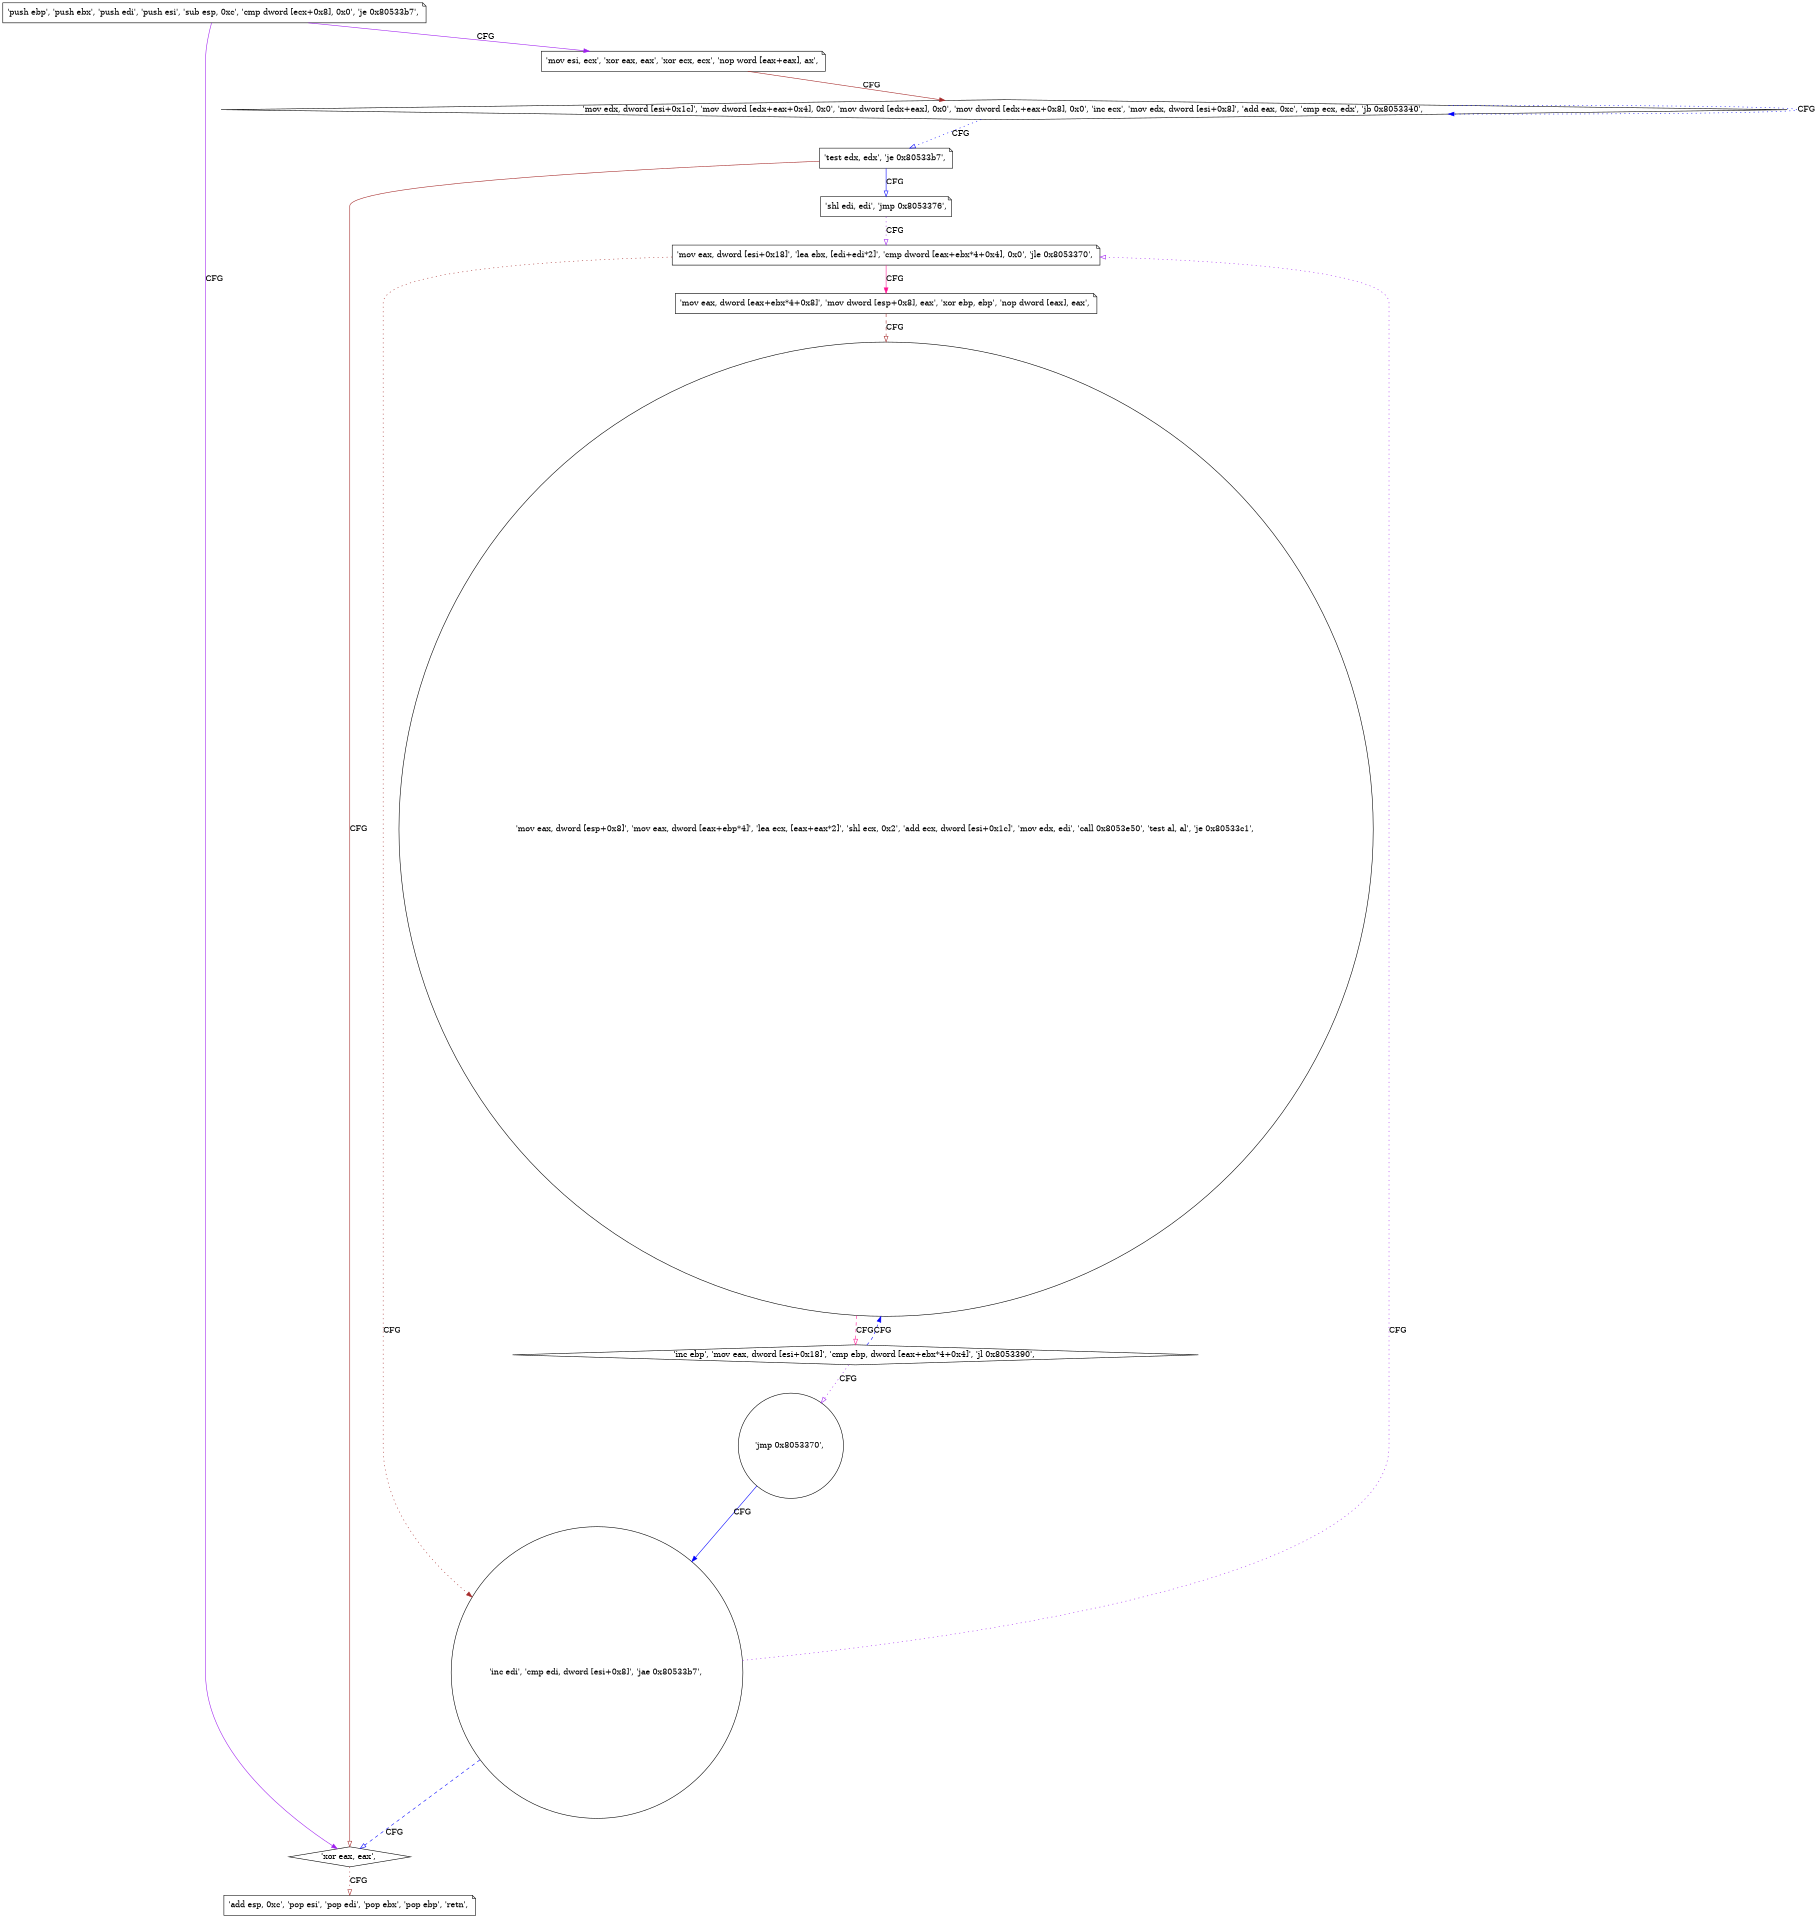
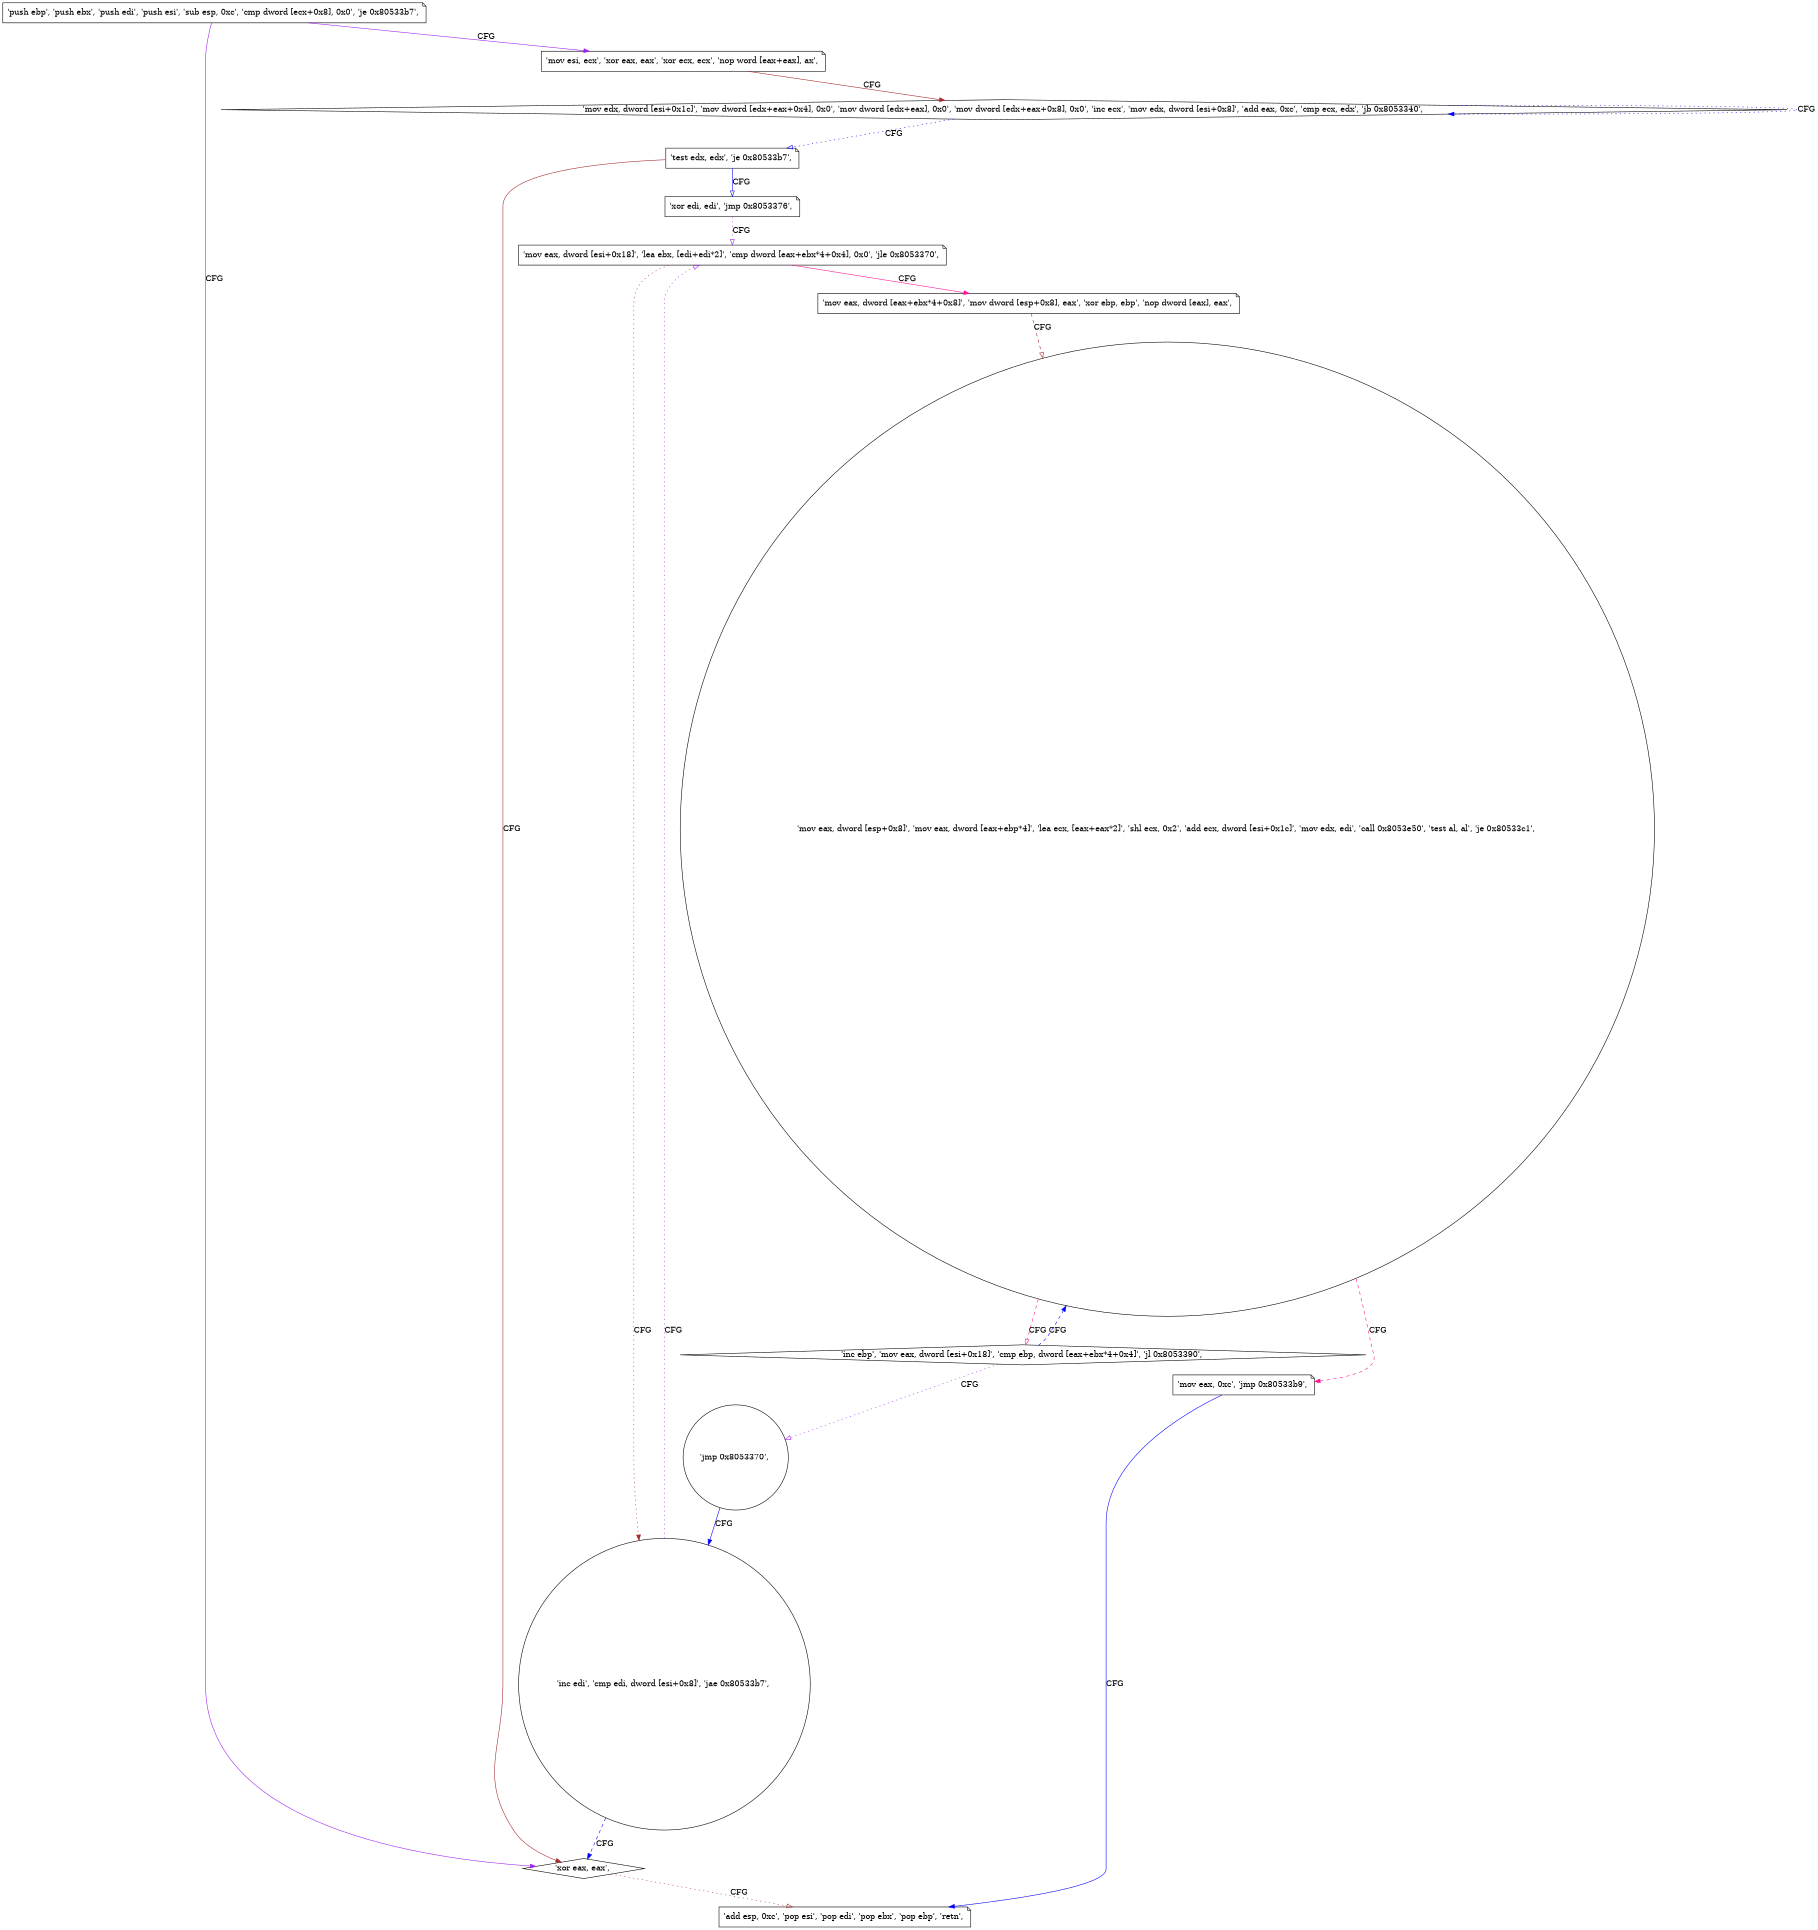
(886, 207) -> (732, 207)
(350, 787) -> (503, 958)
none -> (1244, 1385)
(422, 1802) -> (598, 1836)
